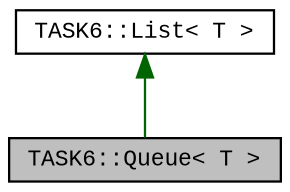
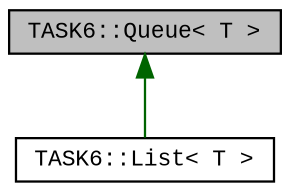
(145, 108) -> (145, 108)
